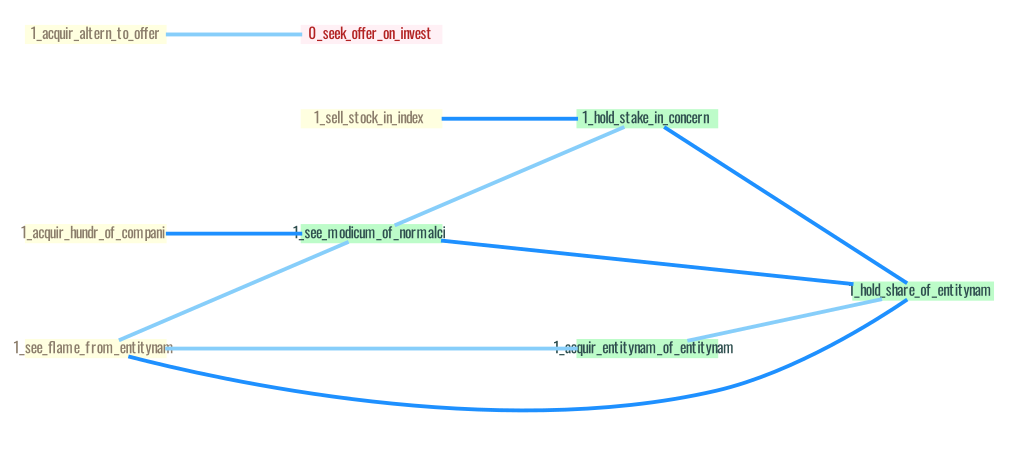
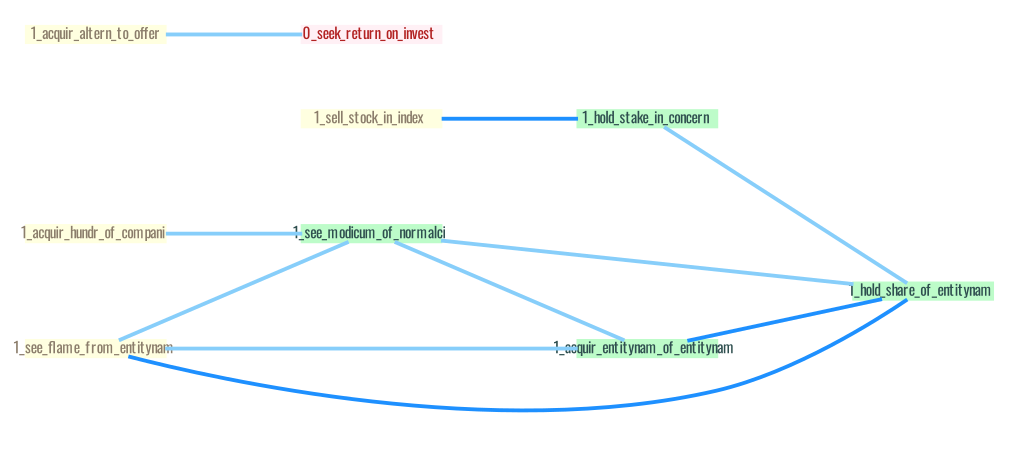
(372, 34) -> (372, 34)
(510, 176) -> (510, 291)
(786, 205) -> (786, 205)
(234, 234) -> (234, 234)
(647, 262) -> (647, 262)
(785, 320) -> (785, 320)
